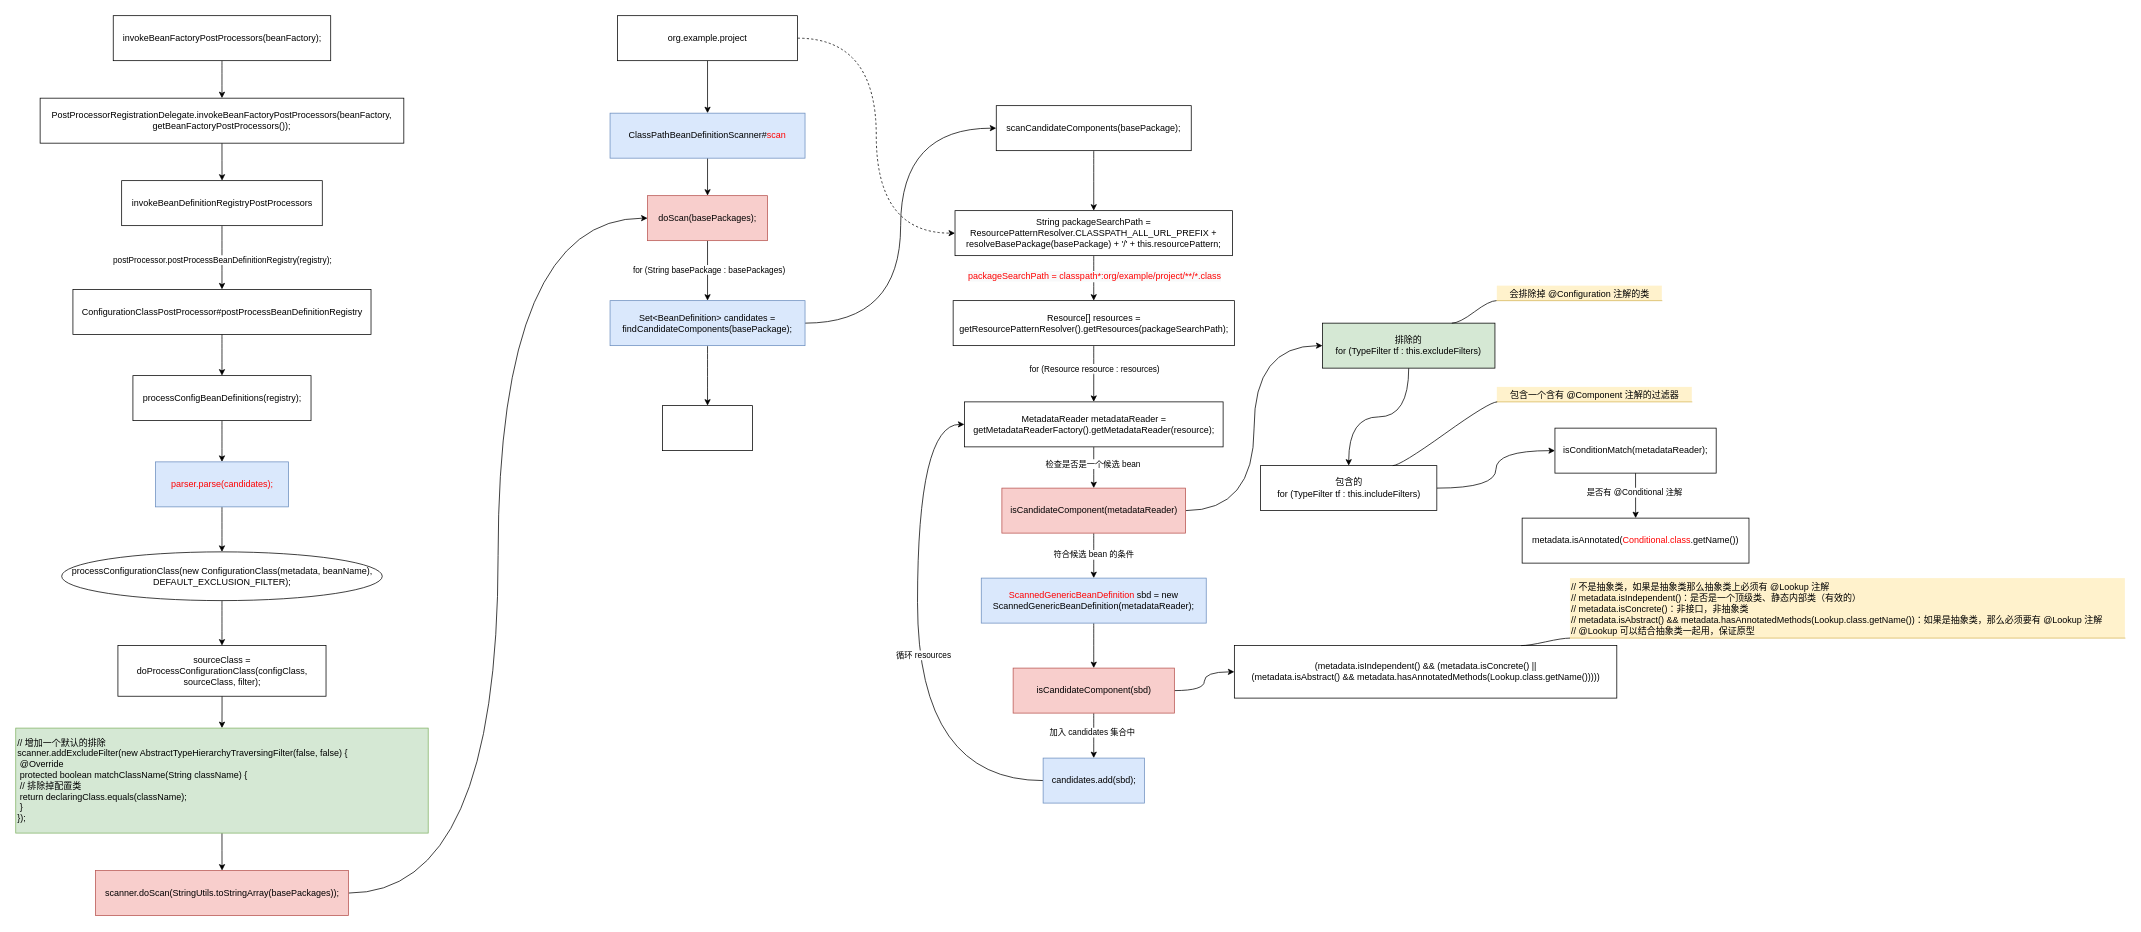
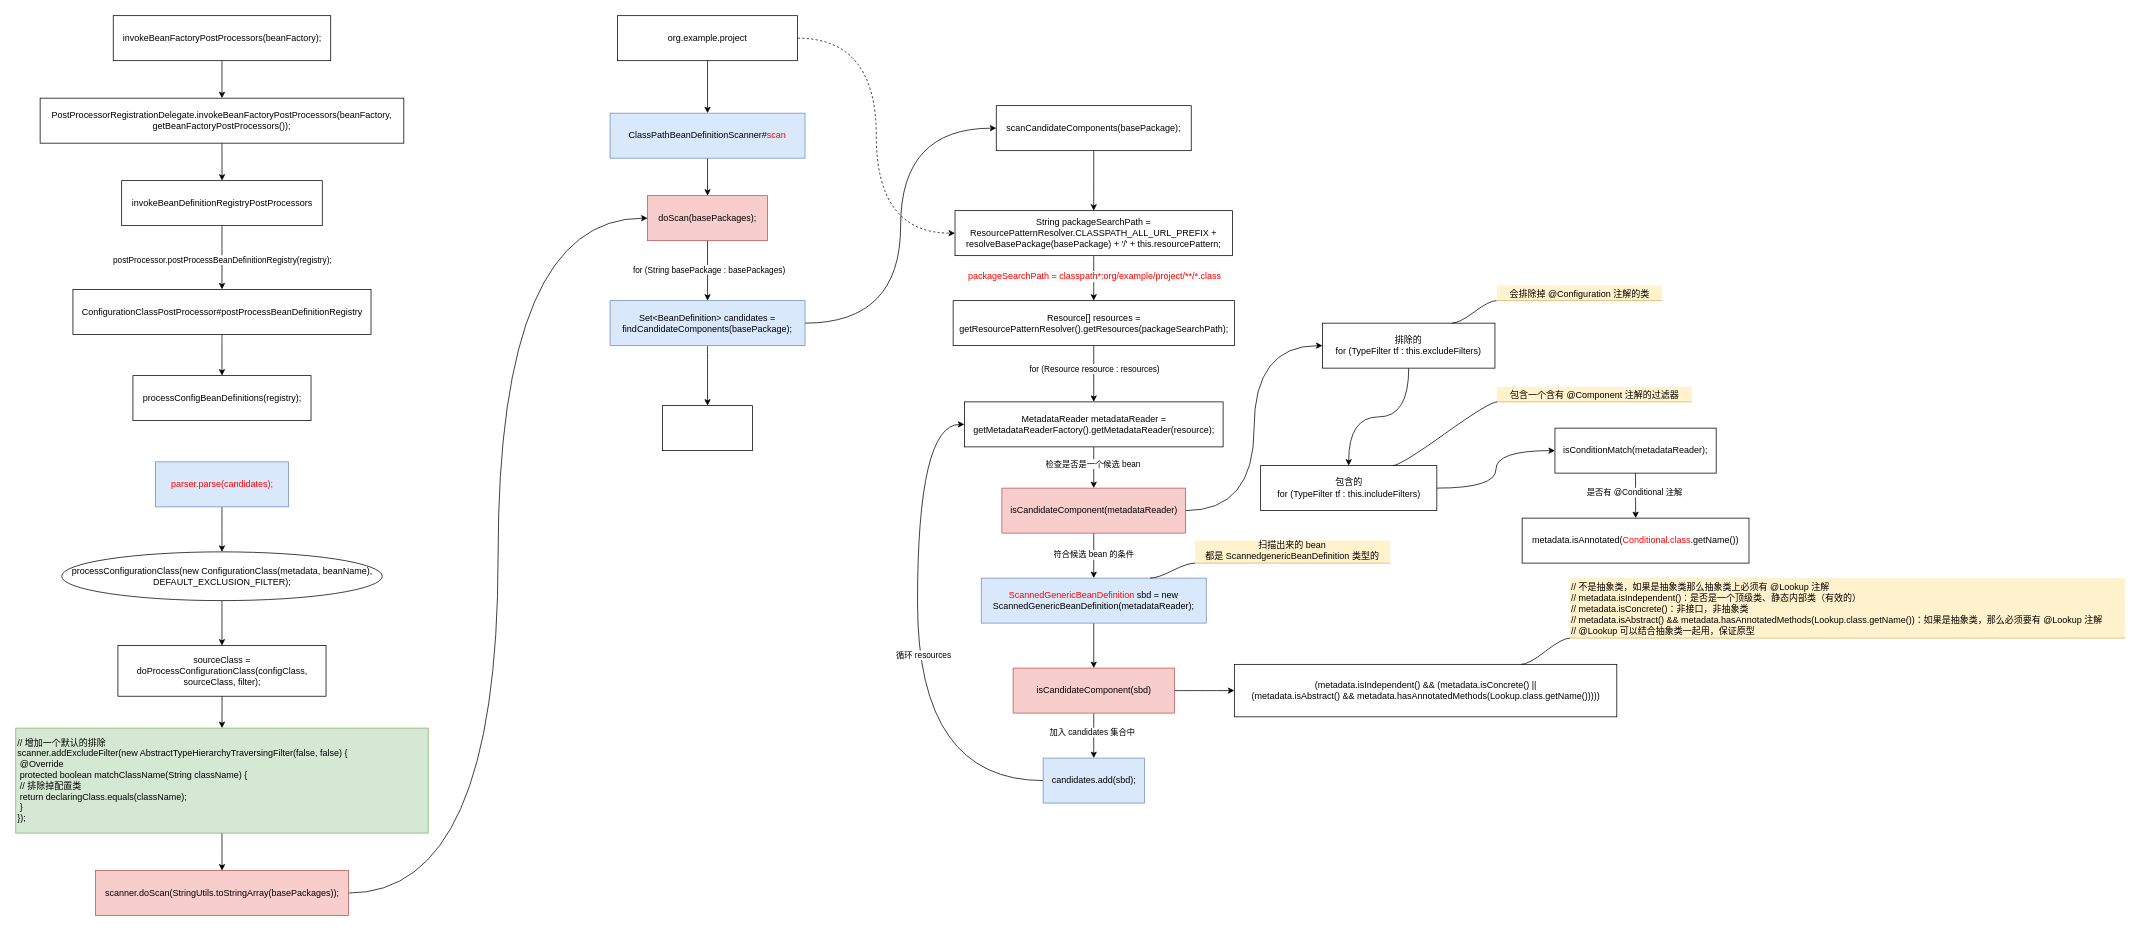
(1409, 345) -> (1409, 345)
(222, 456) -> none
none -> (1293, 552)
none -> (1172, 571)
(1426, 672) -> (1426, 690)
